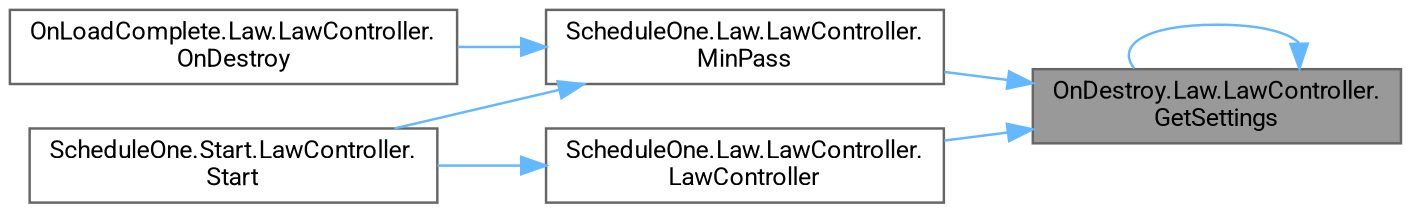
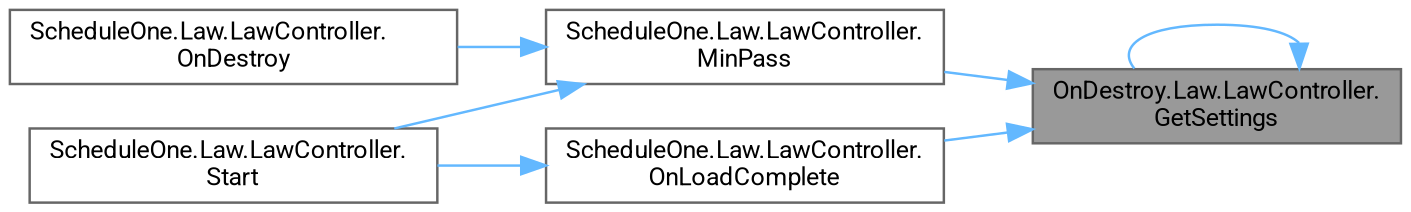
(233, 47) -> (233, 47)
(233, 166) -> (233, 166)
(745, 166) -> (745, 166)
